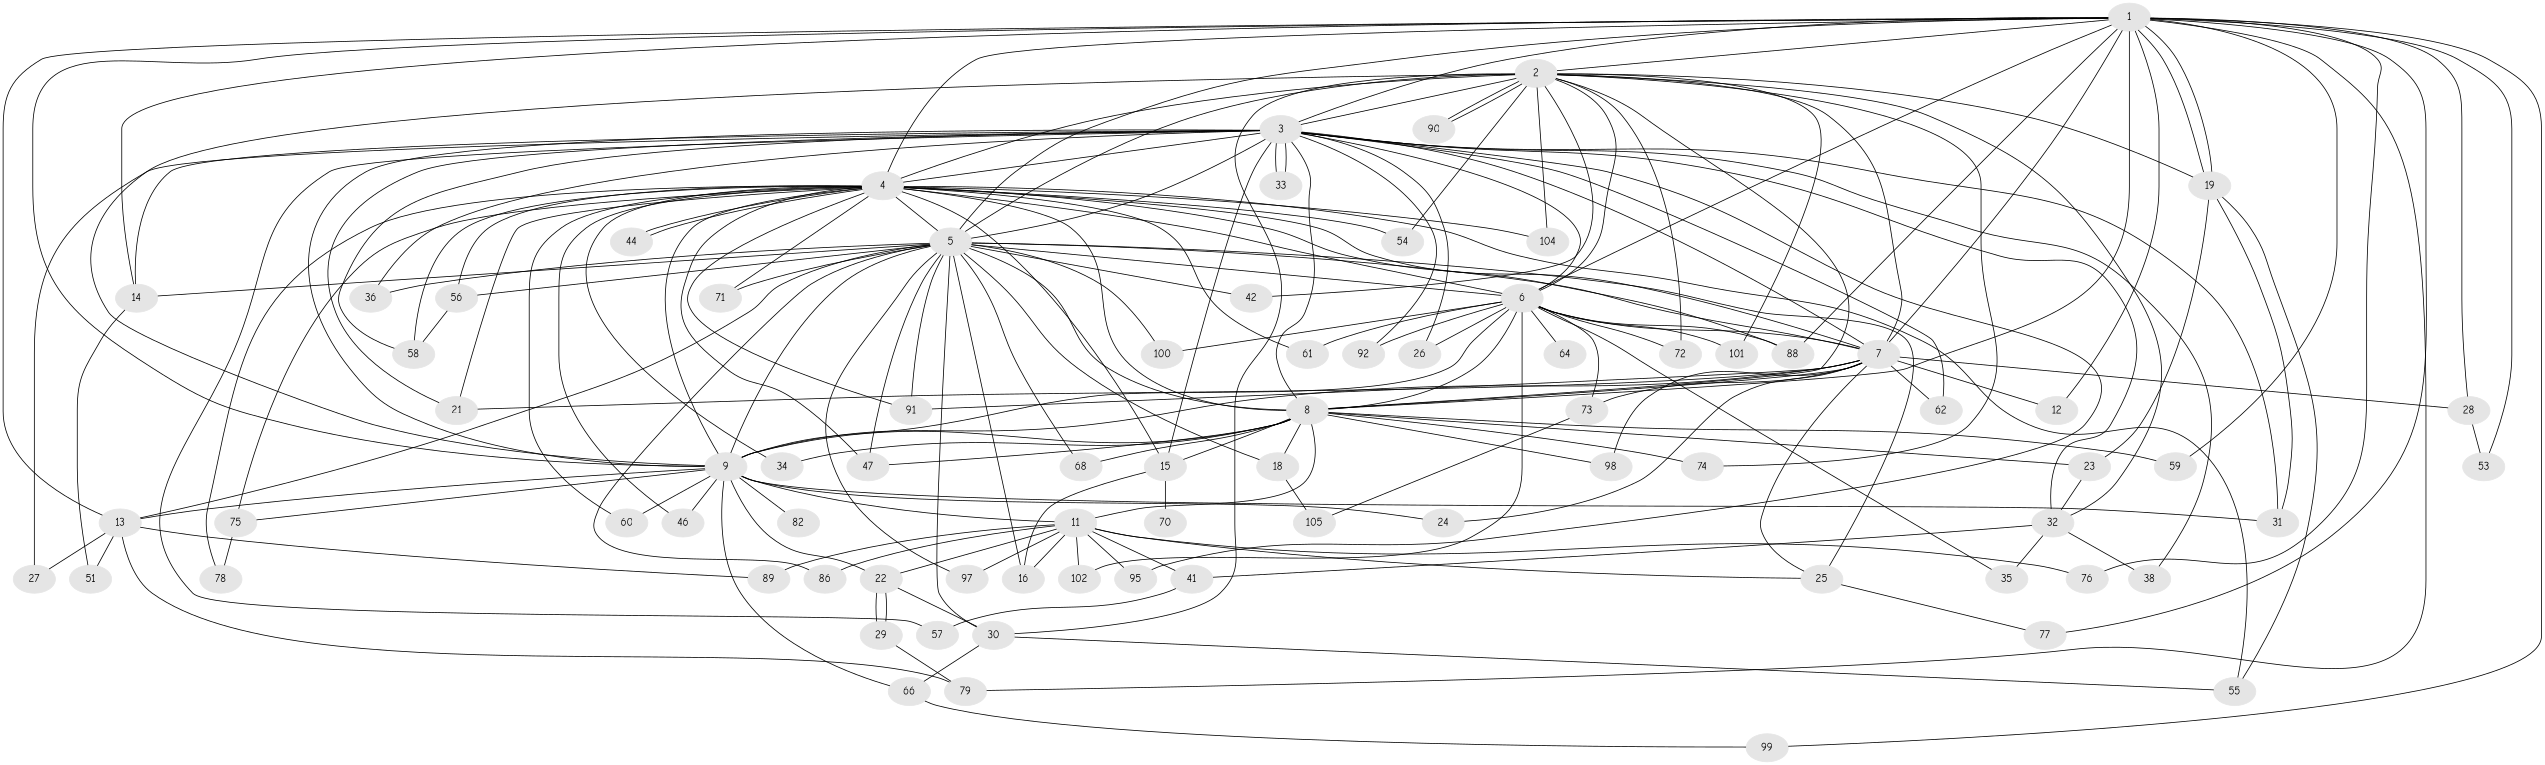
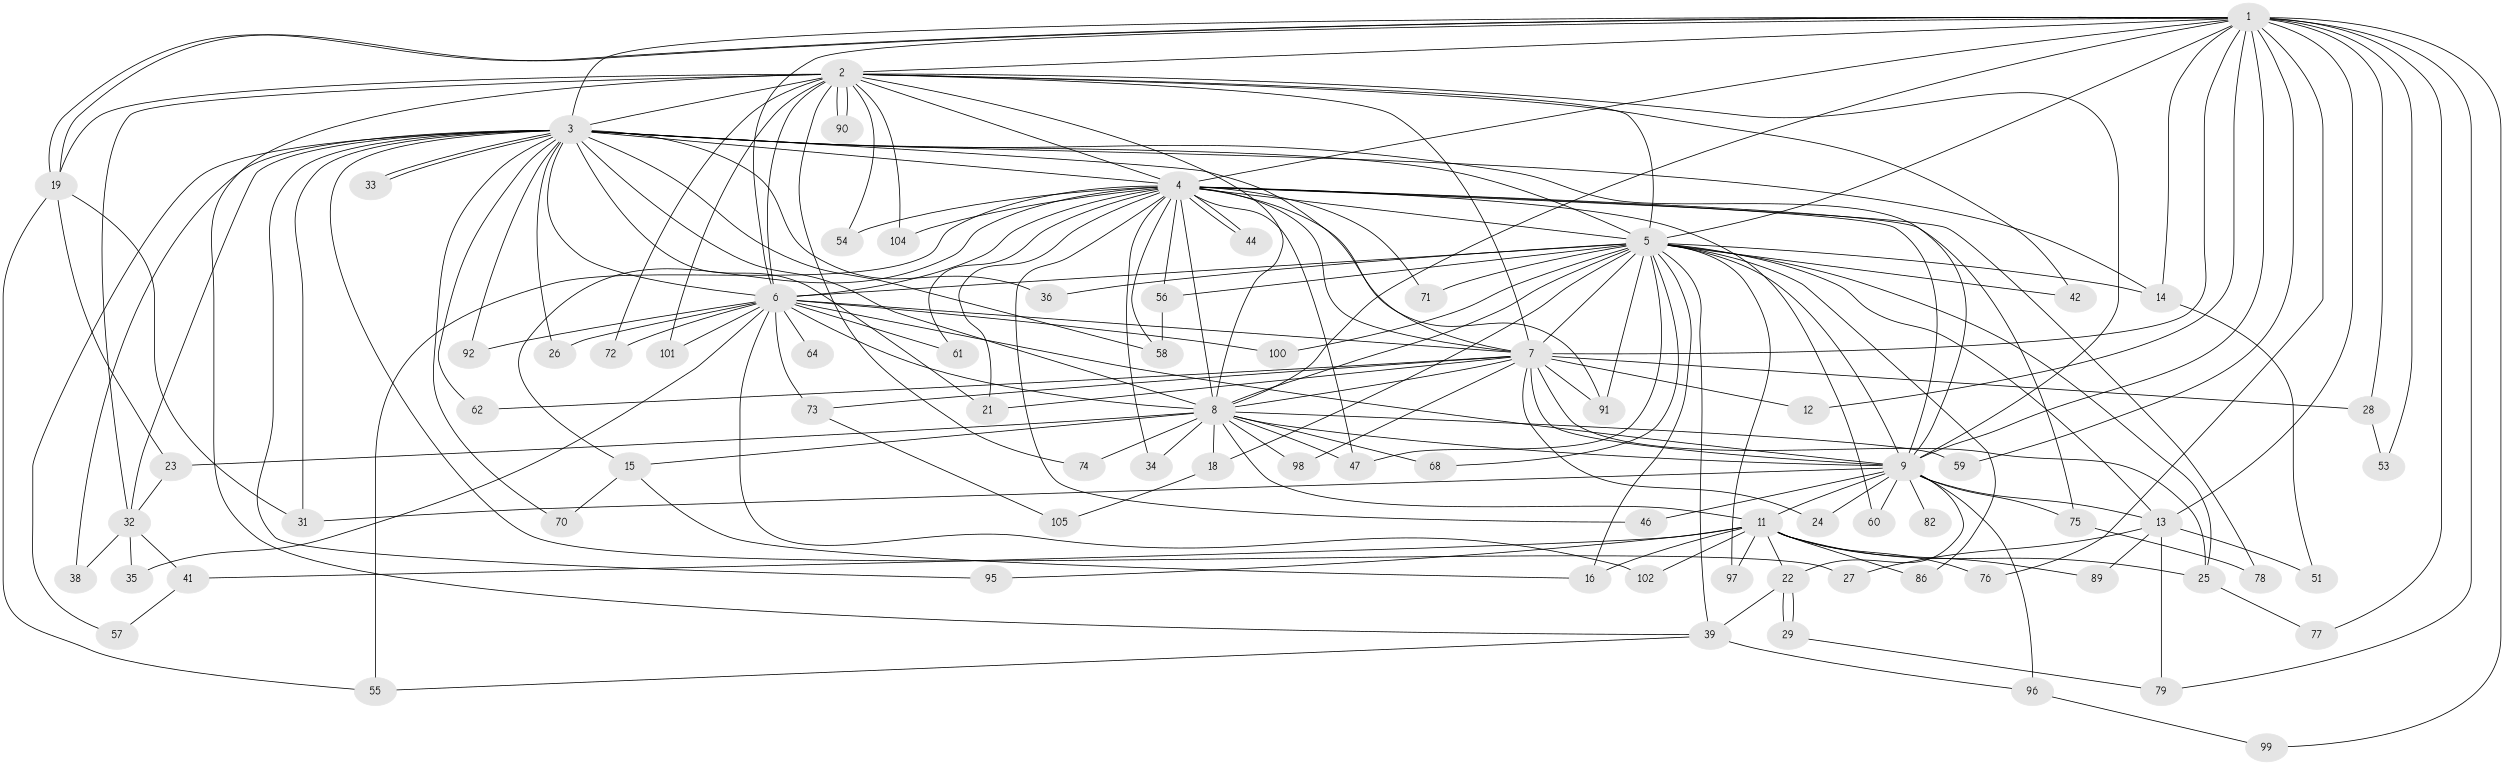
(1216, 279) -> (437, 325)
(1793, 354) -> none
(994, 635) -> (1710, 635)
(909, 692) -> (2033, 692)
